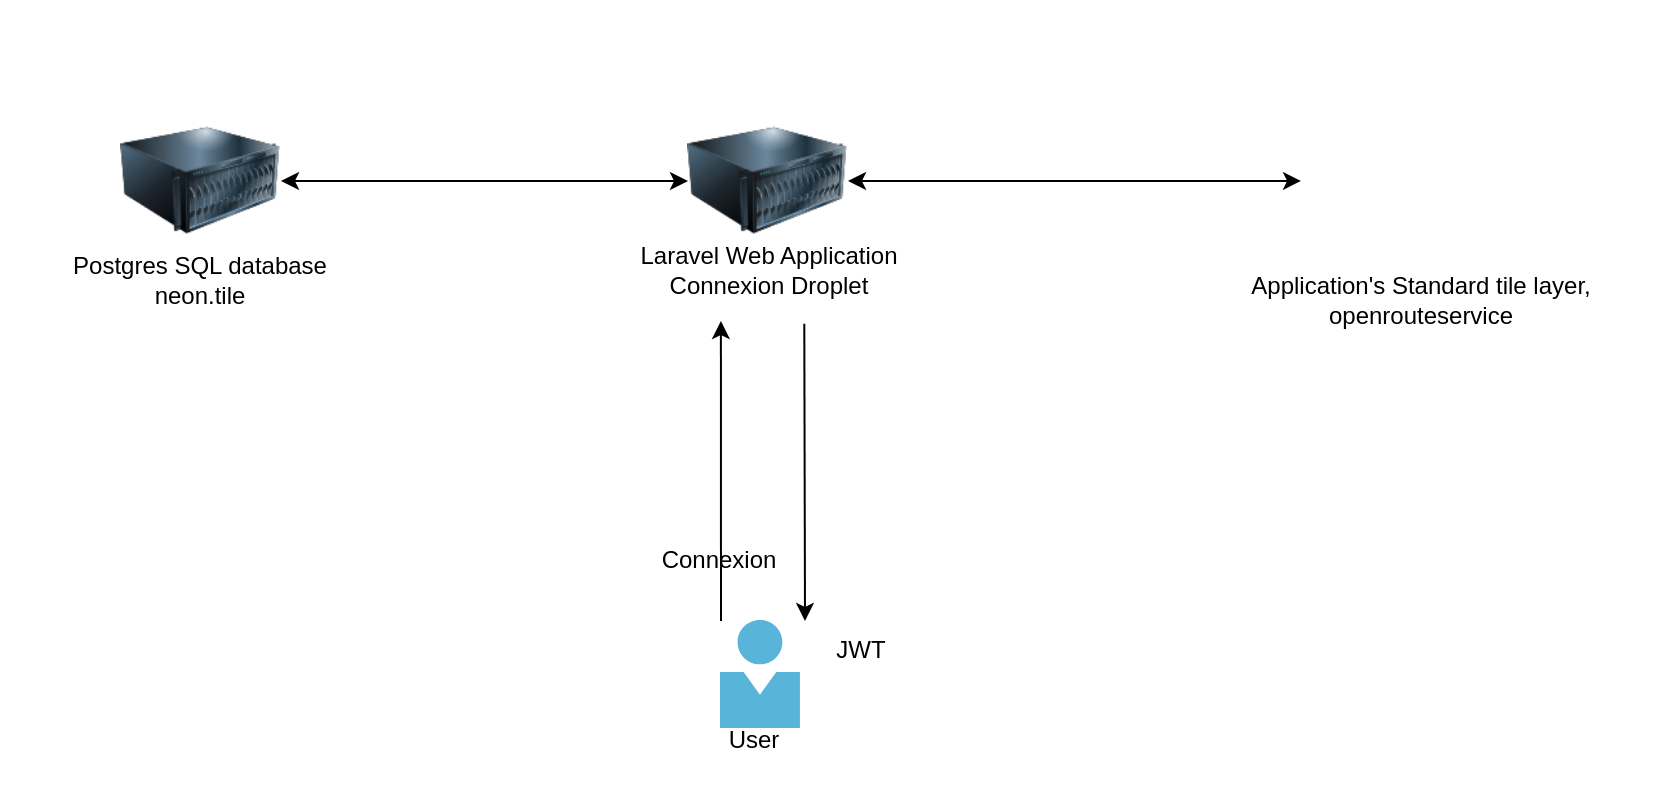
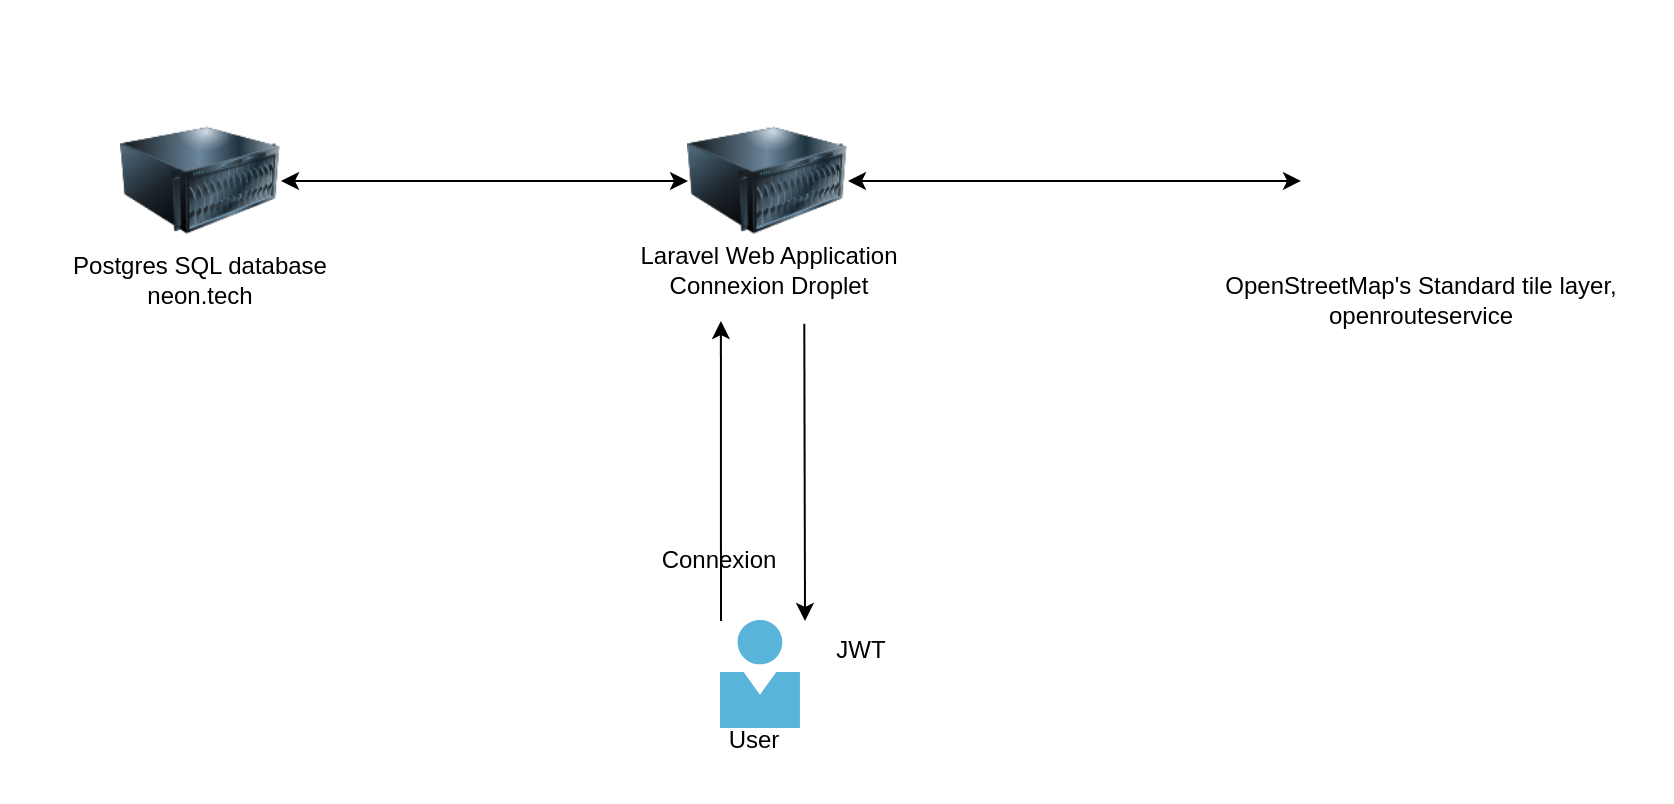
(201, 281) -> (201, 281)
(1422, 301) -> (1422, 301)
